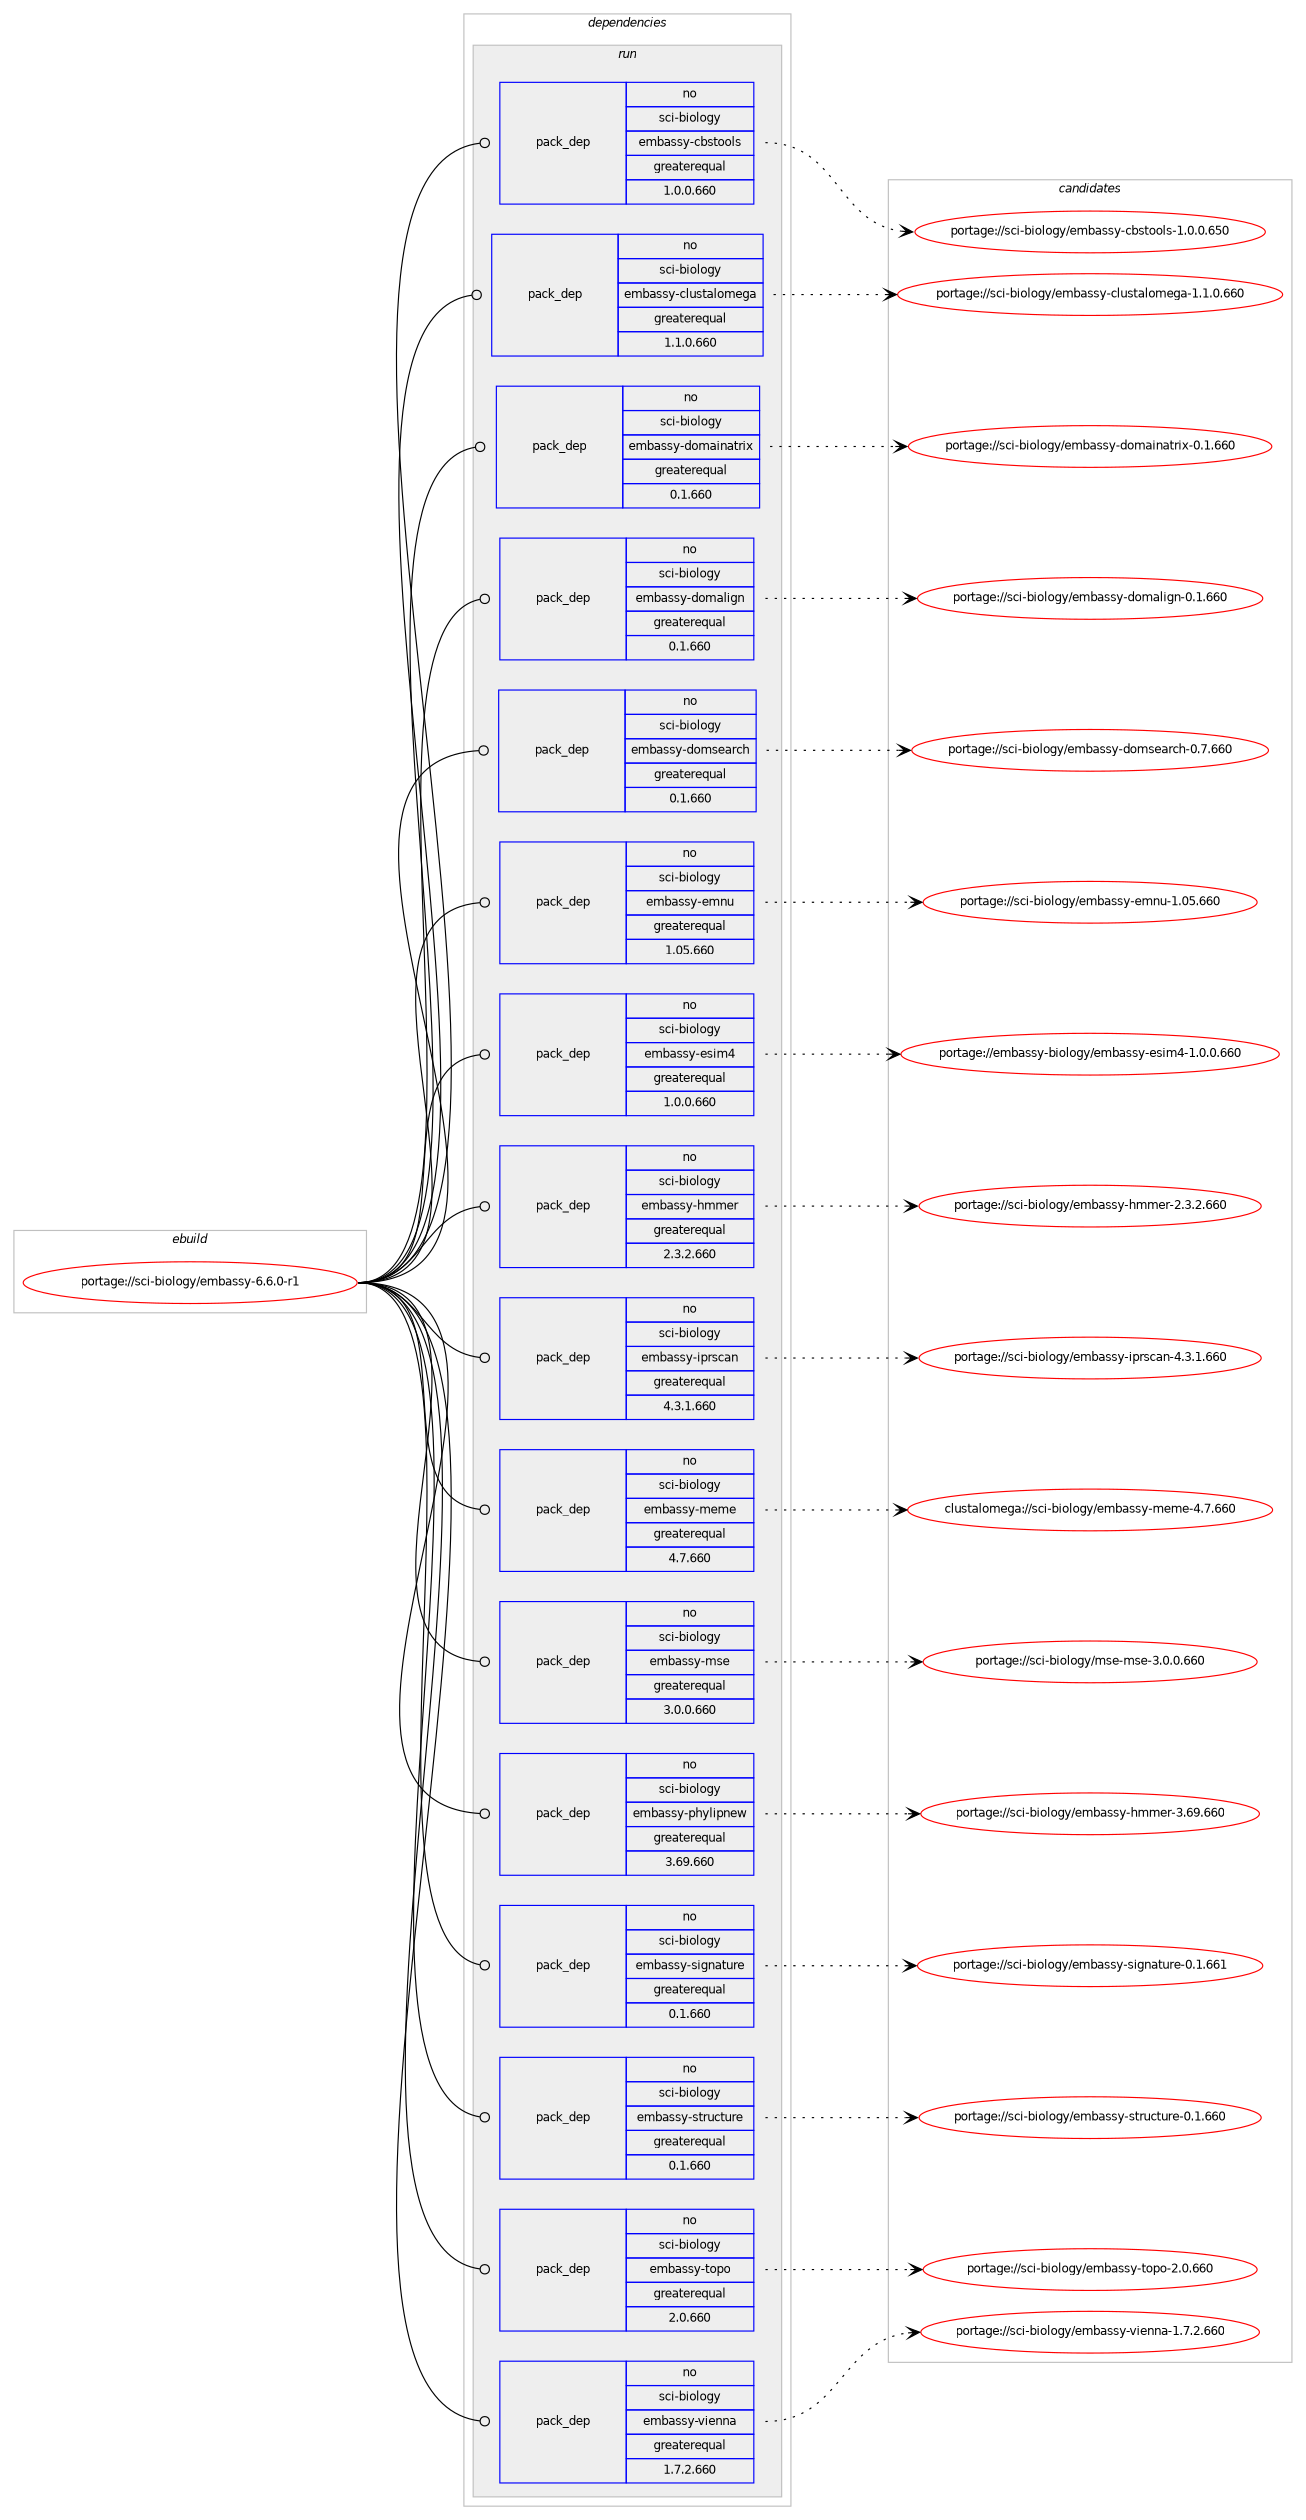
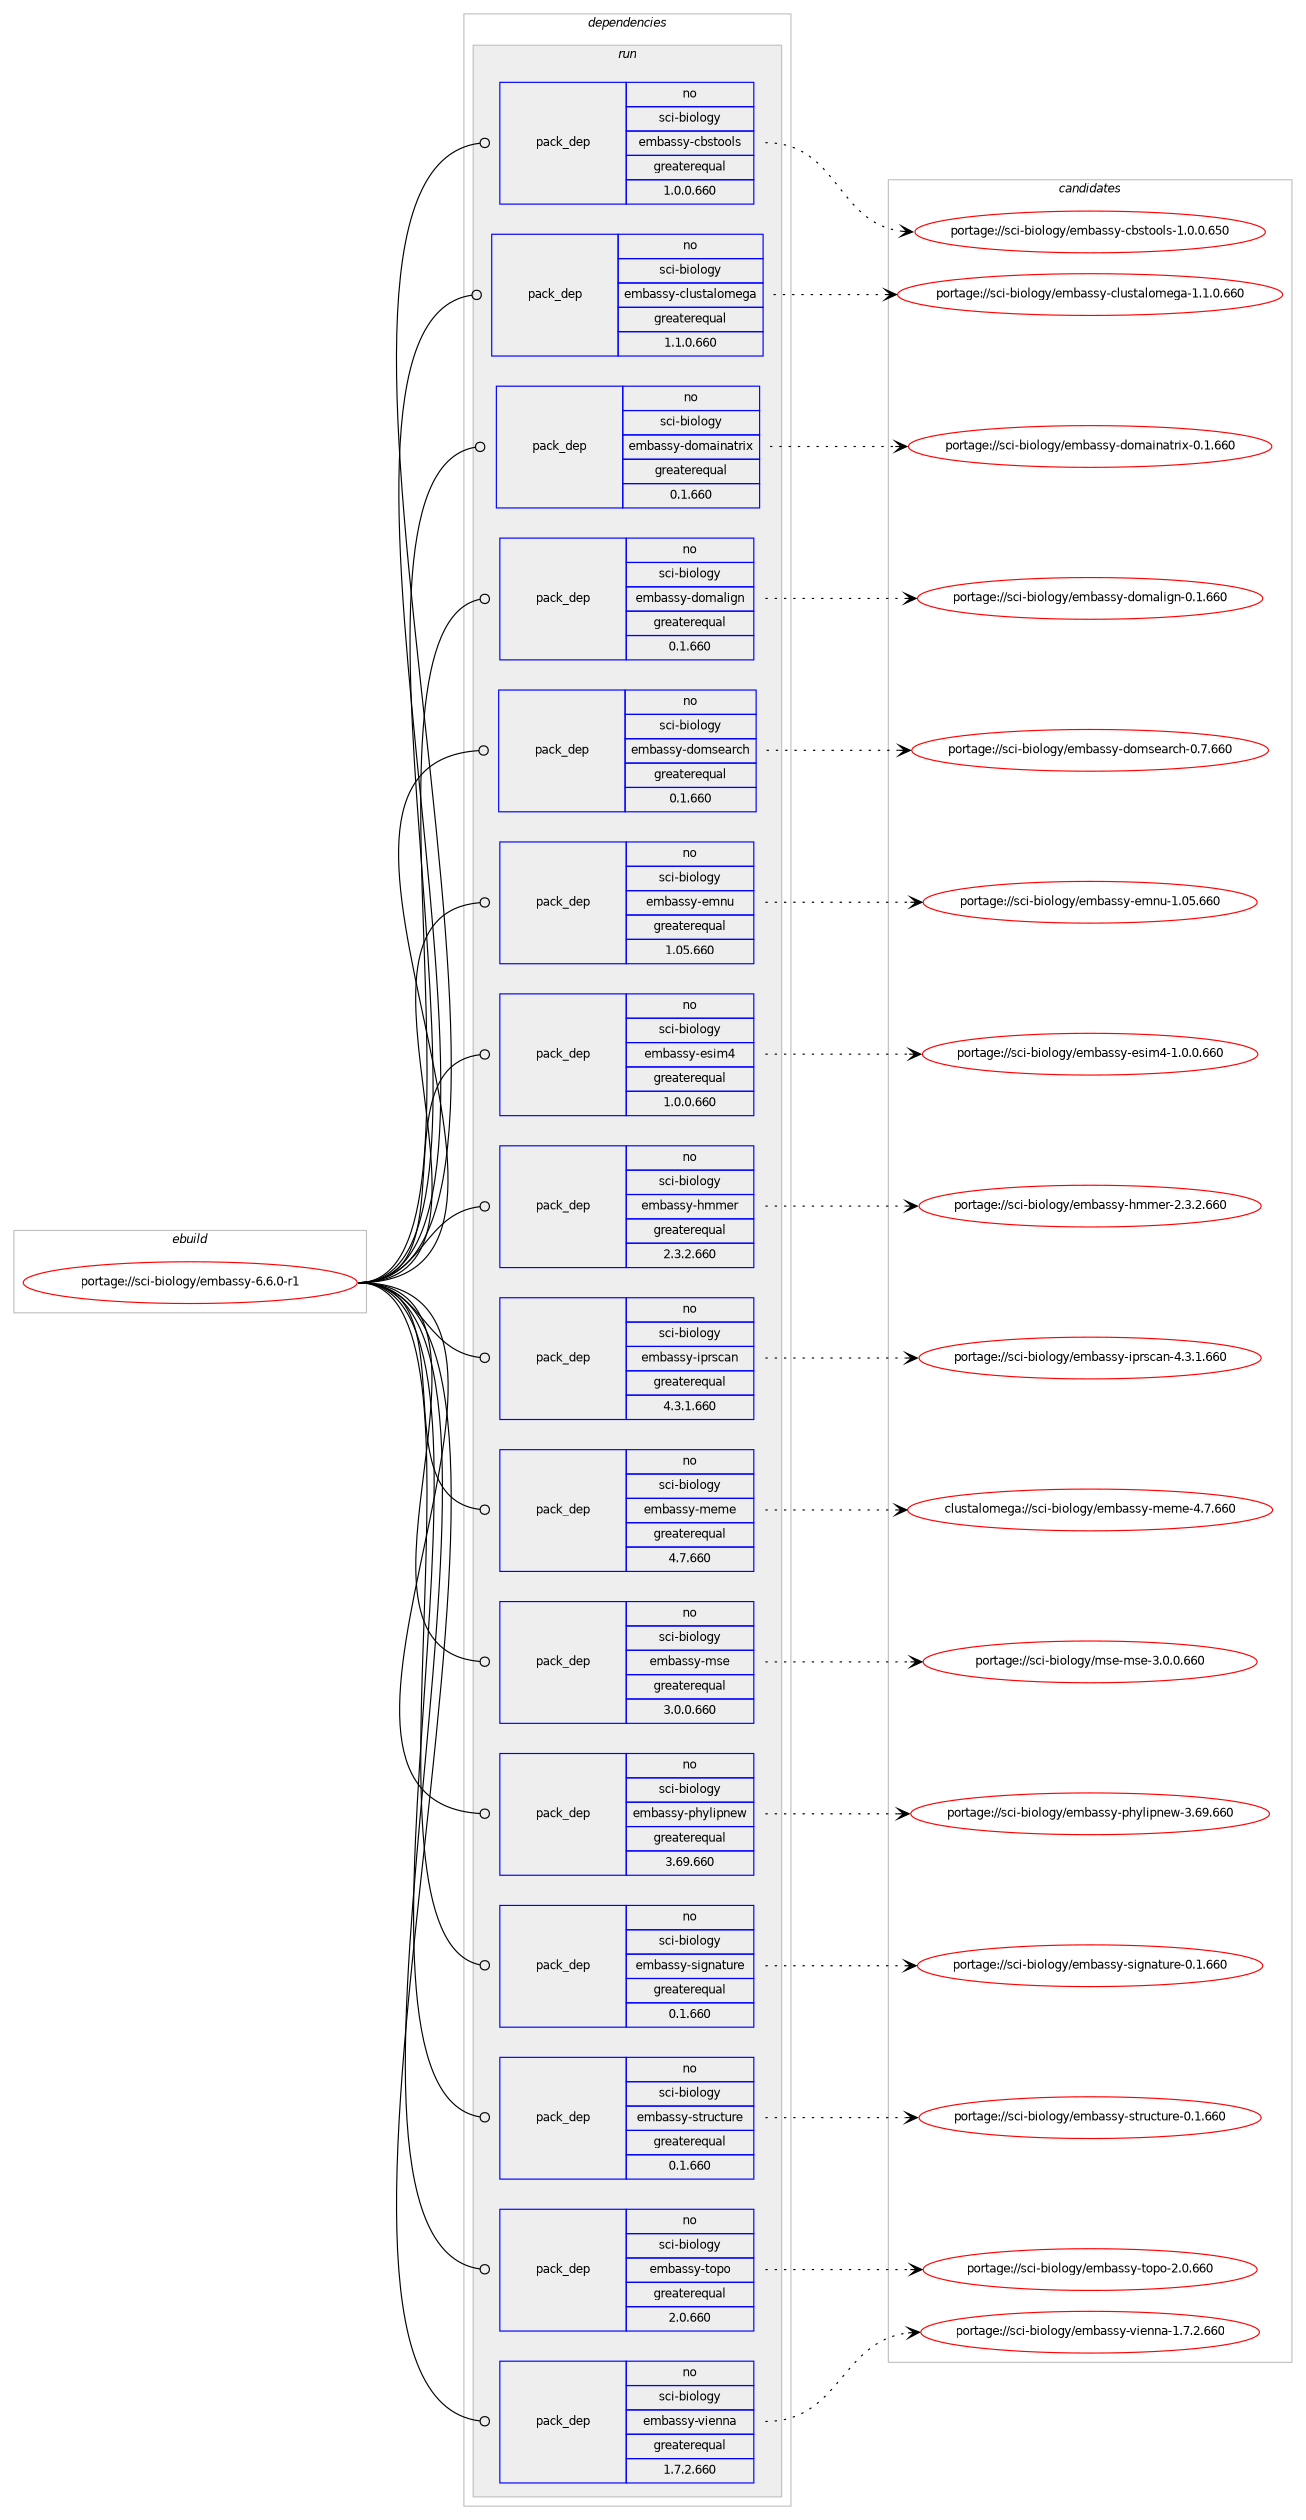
(1090, 1054) -> (1090, 1054)
(1090, 1814) -> (1090, 1814)
(1090, 1966) -> (1090, 1966)
